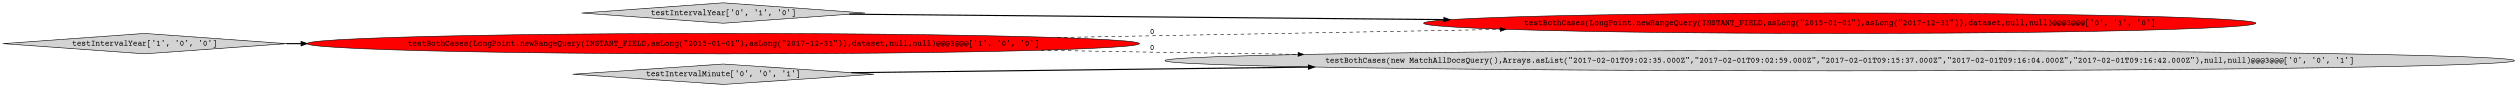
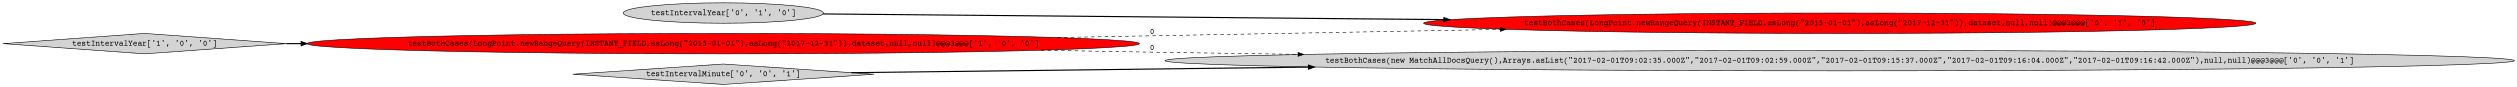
(723, 13) -> (723, 13)
